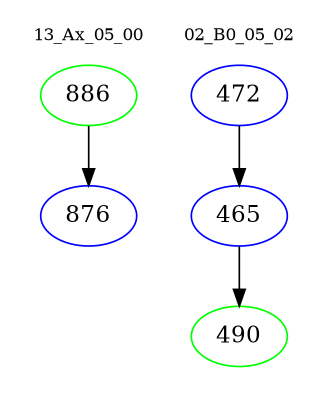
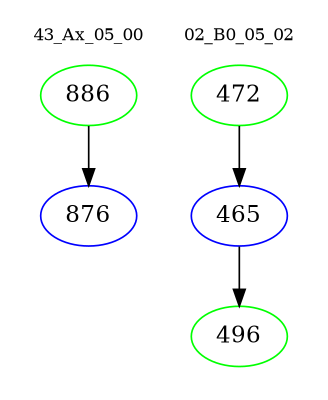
(89, 36) -> (89, 36)
(239, 95) -> (239, 95)
(239, 336) -> (239, 336)
